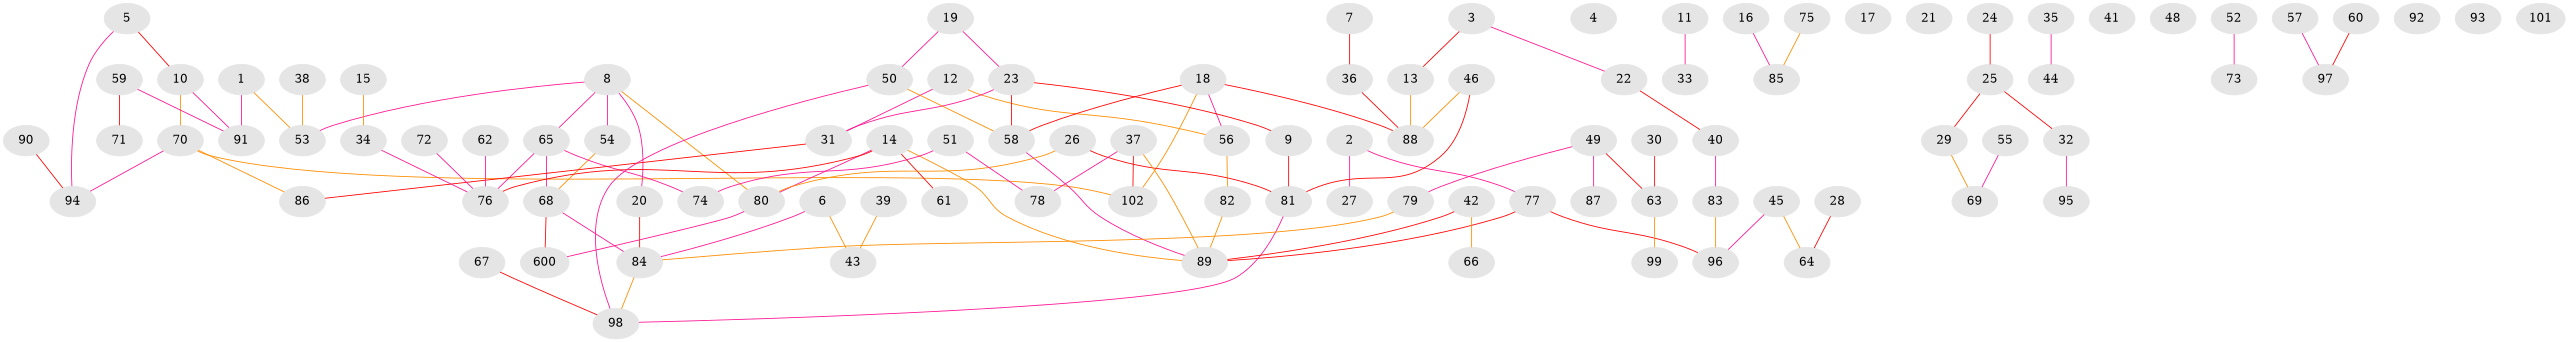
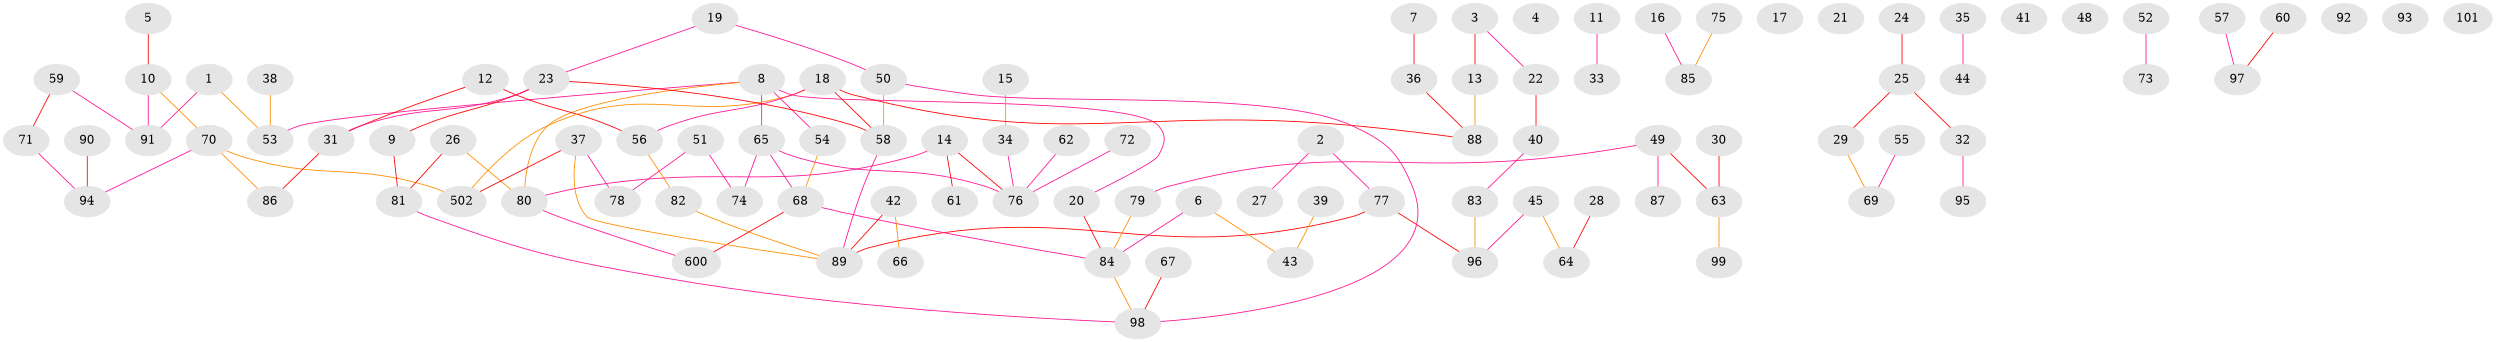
(1472, 80) -> none
(77, 104) -> (57, 171)
(890, 110) -> (416, 105)
(1092, 115) -> (563, 110)
(1133, 202) -> (462, 202)
(1035, 229) -> none
